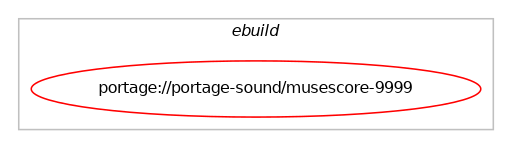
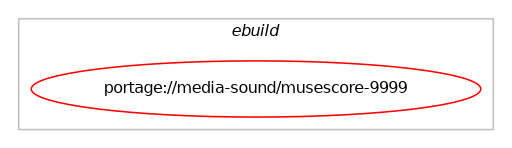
(256, 89) -> (256, 89)
